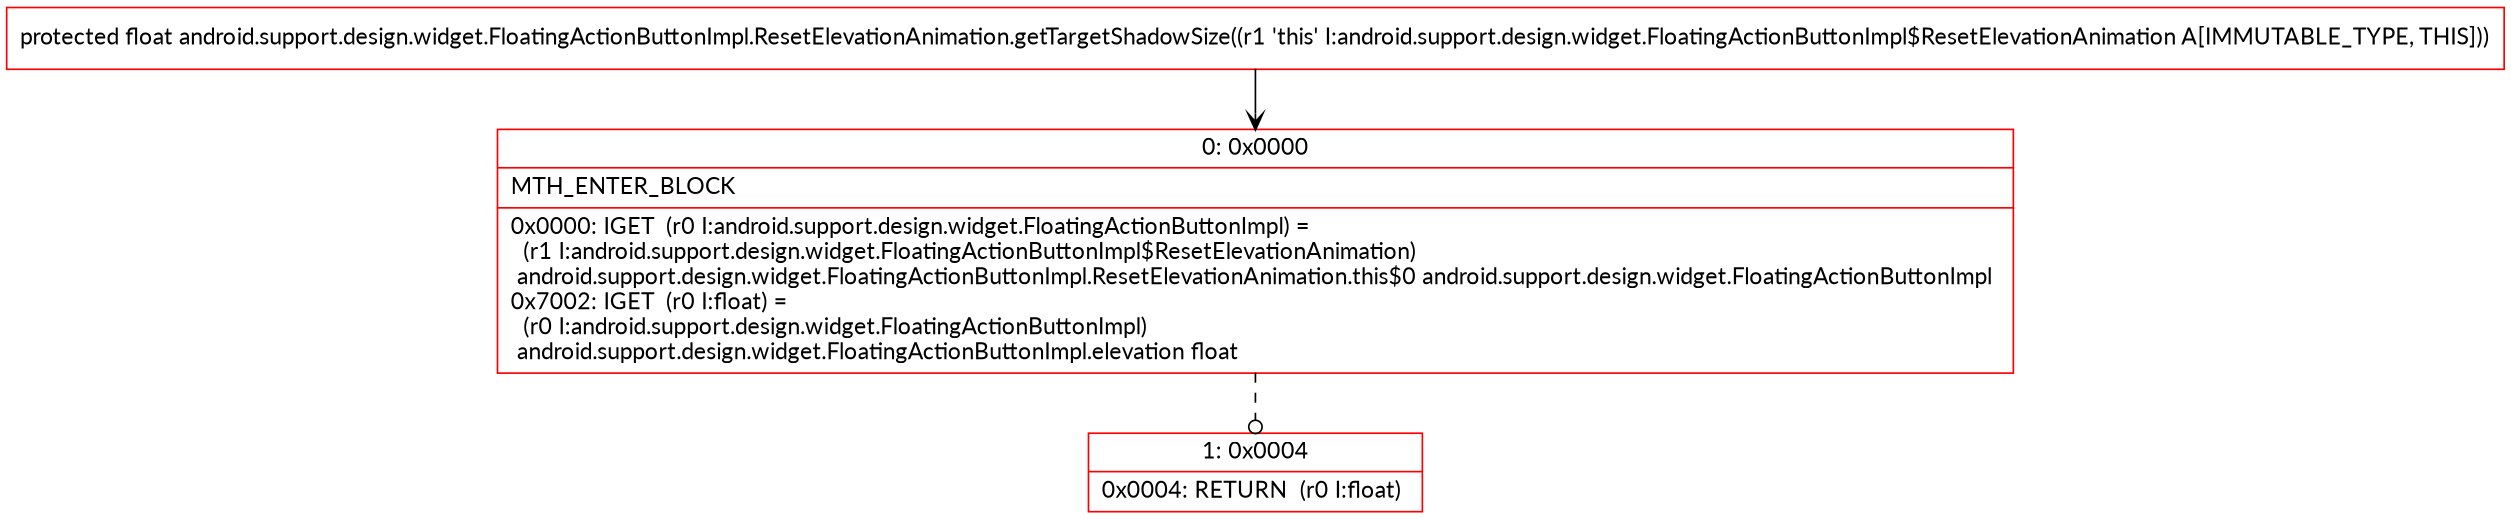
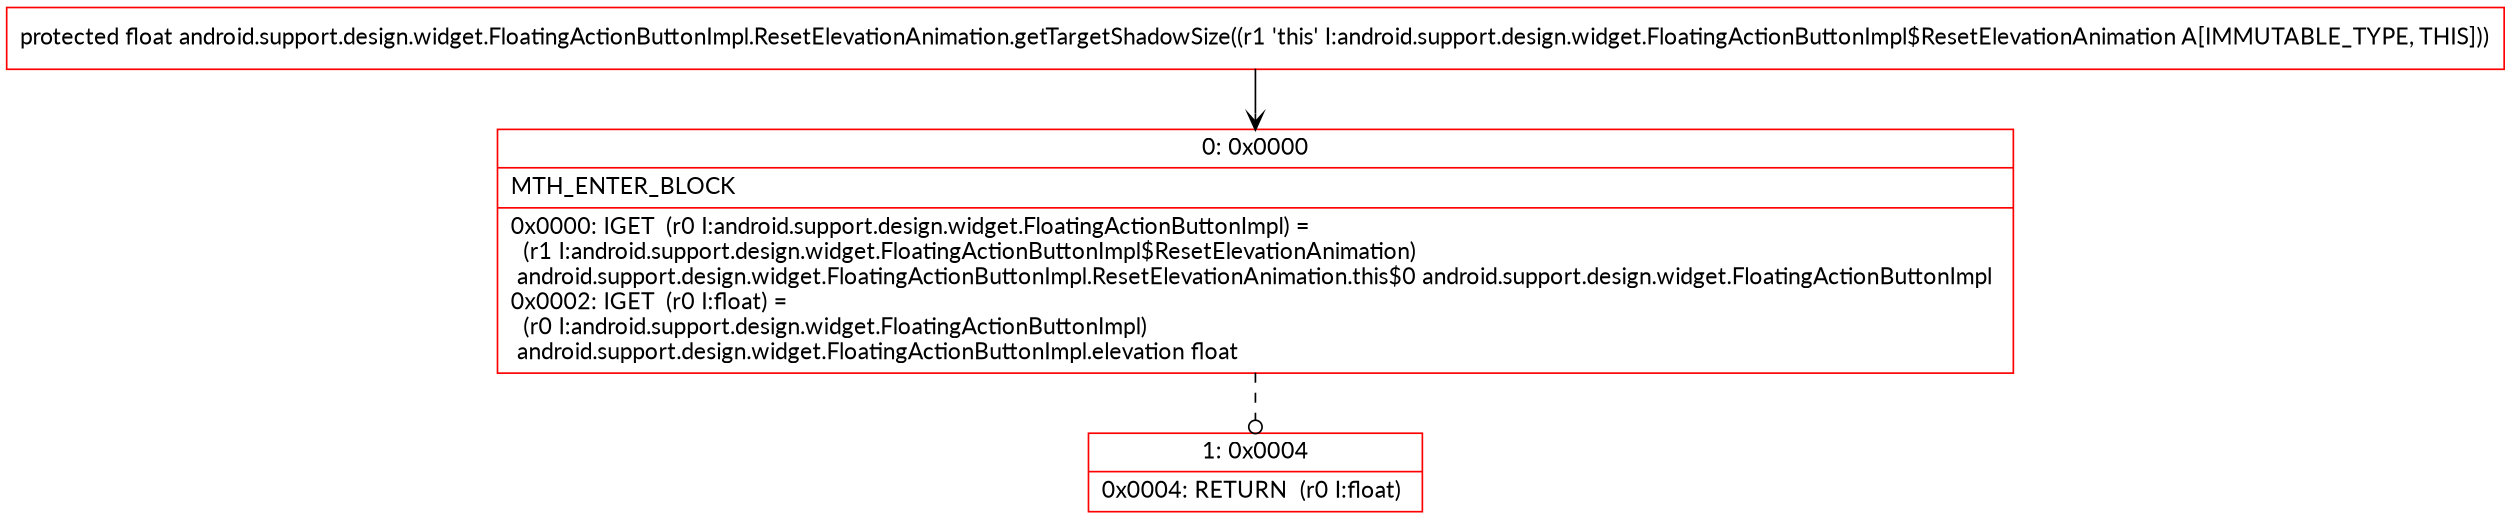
(653, 302) -> (653, 302)
